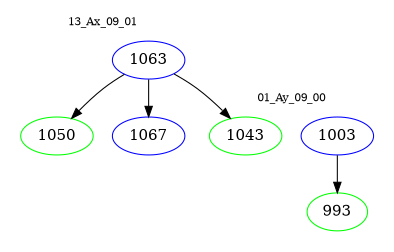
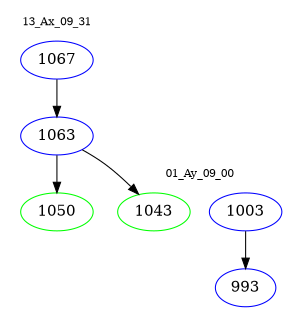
(103, 23) -> (57, 23)
(149, 93) -> (57, 93)
(337, 212) -> (246, 288)
